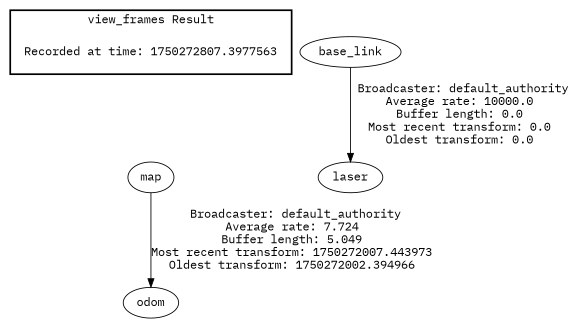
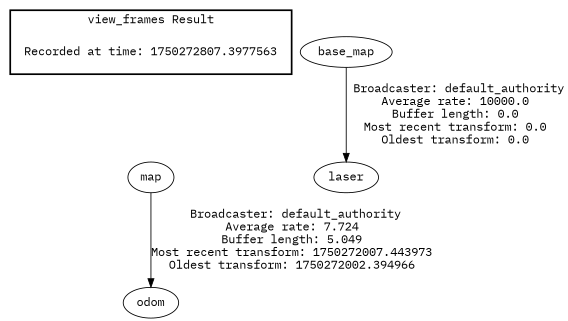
(350, 52) -> (346, 52)
